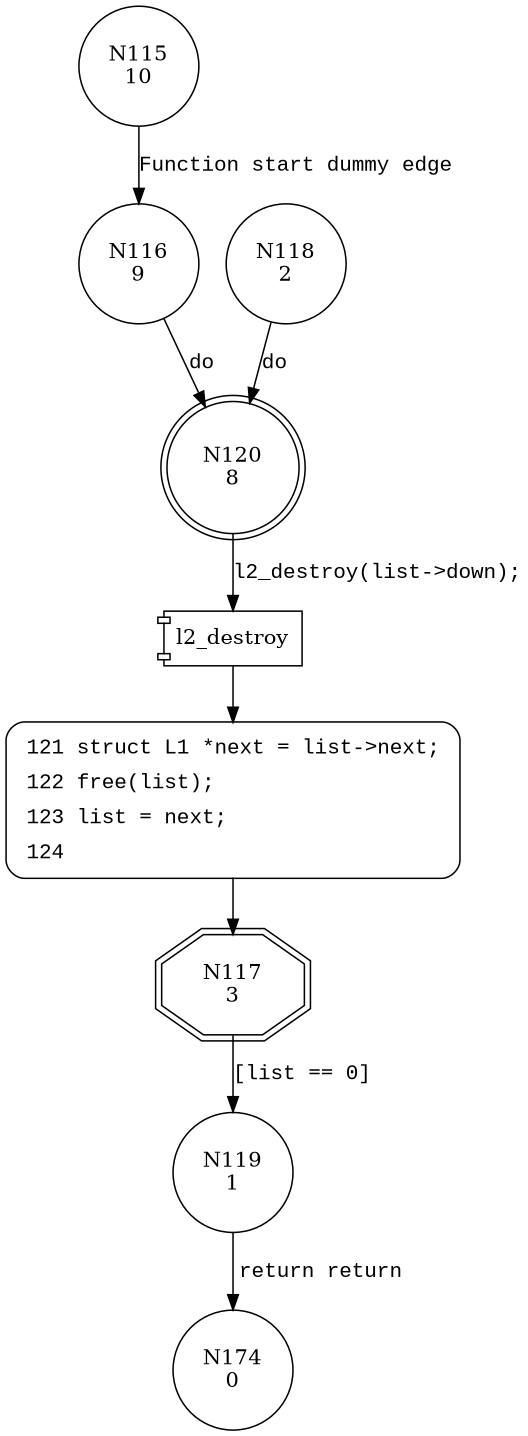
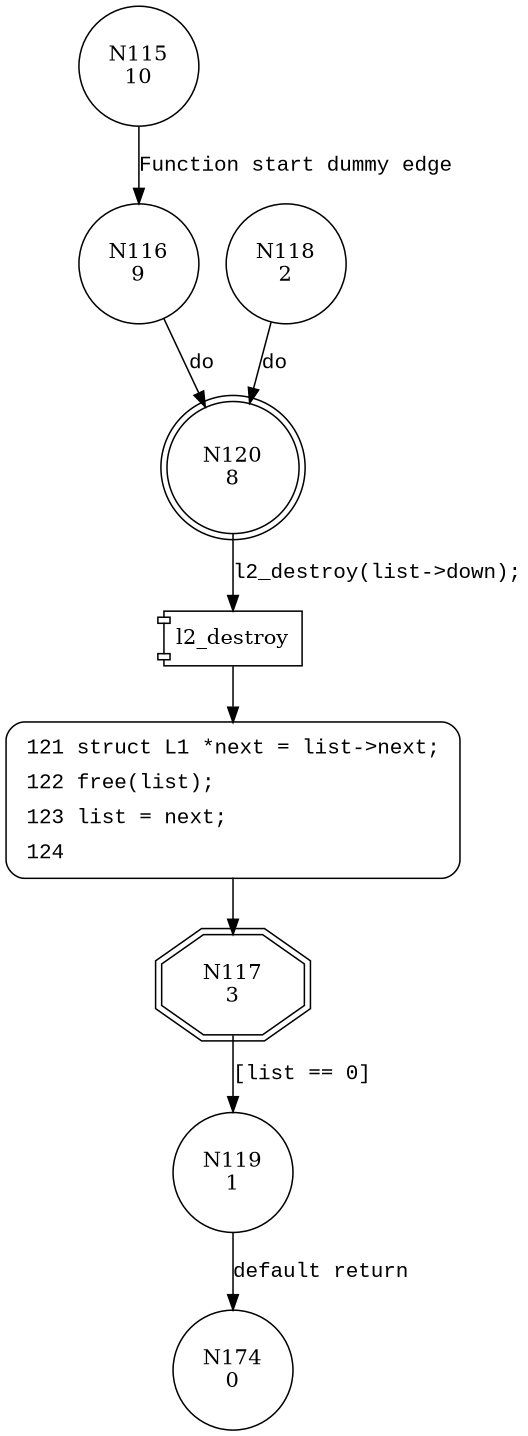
(321, 1271) -> (321, 1271)
